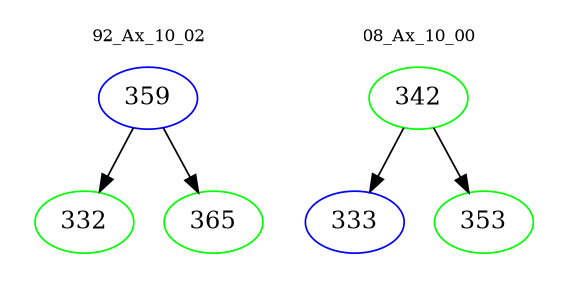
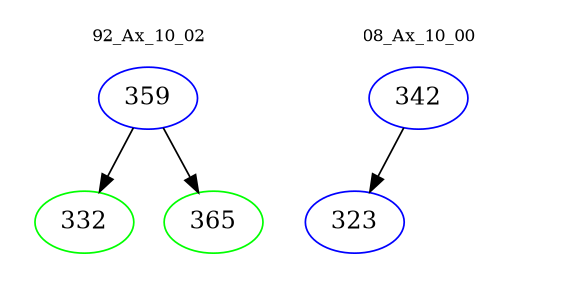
(418, 98) -> (418, 98)
(355, 222) -> (355, 222)
(484, 222) -> none
